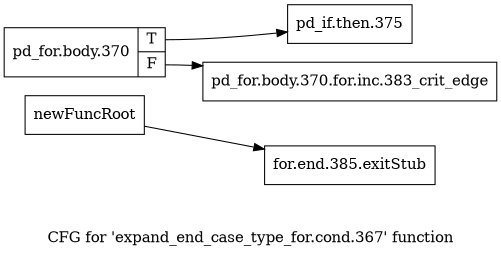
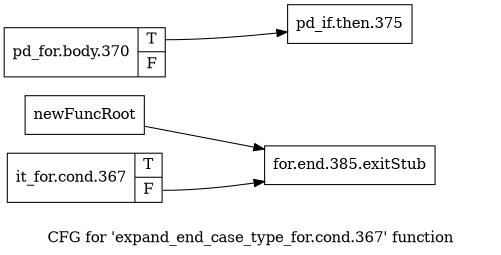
(350, 82) -> none
none -> (85, 178)
